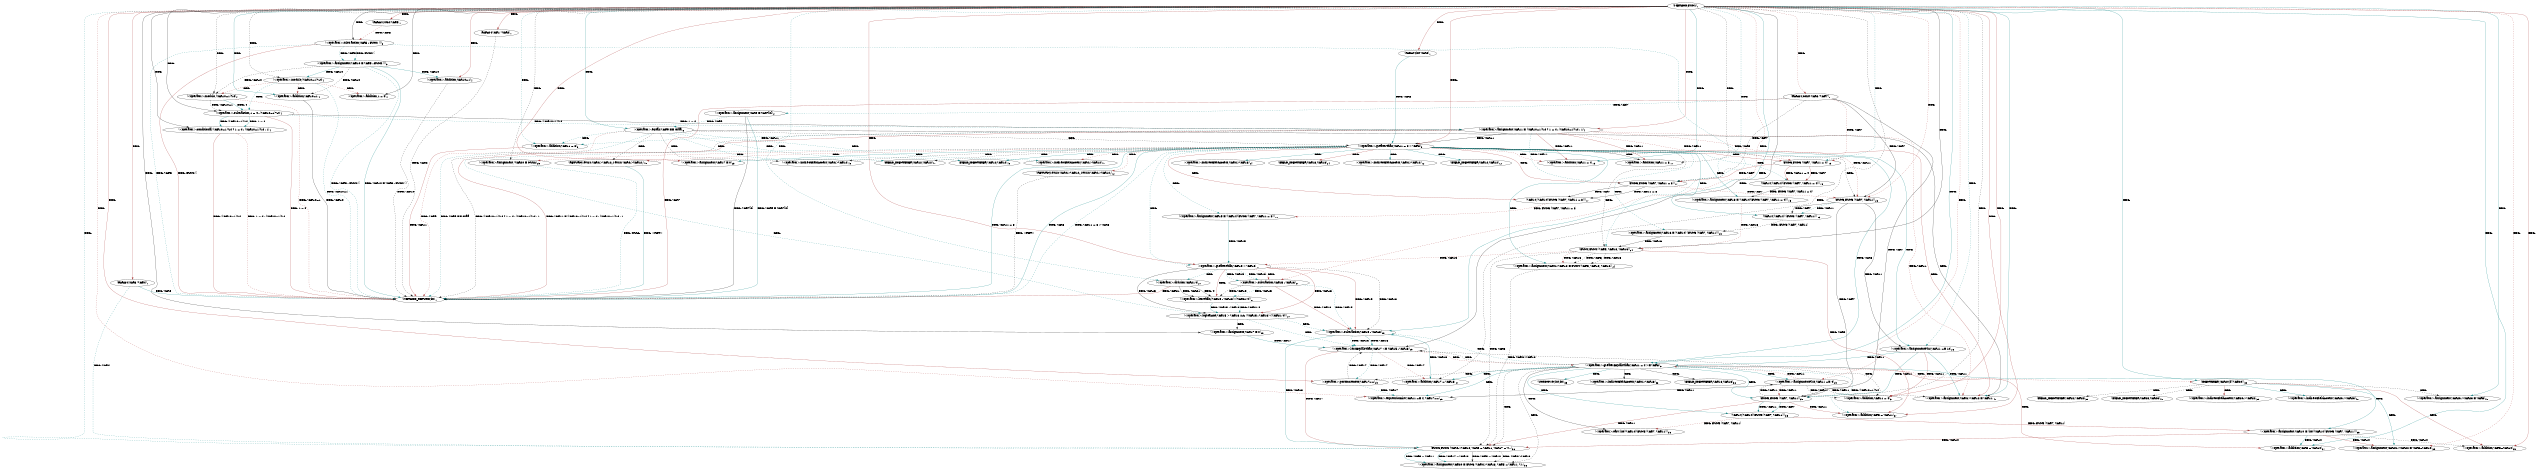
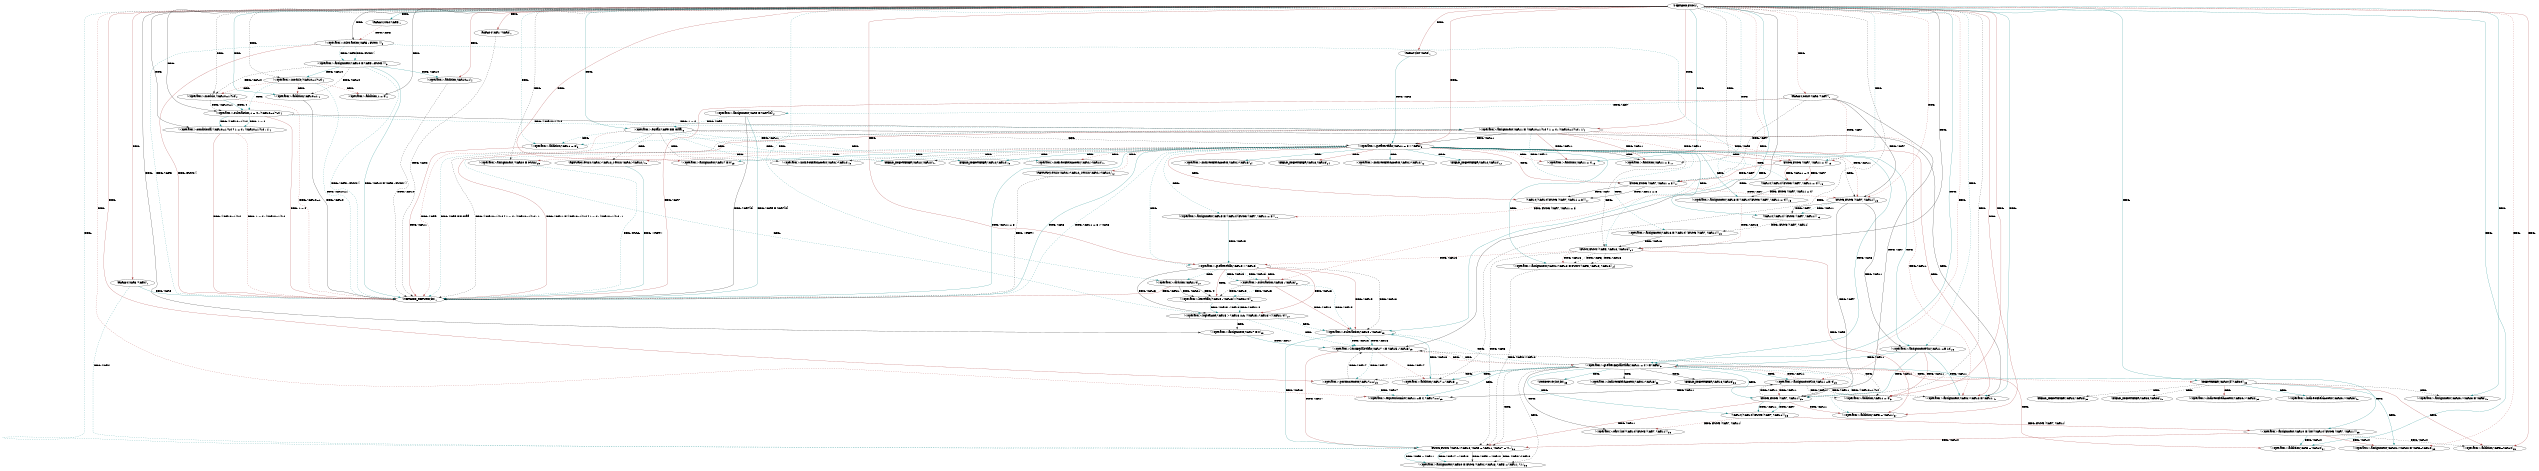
(1029, 8) -> (1029, 8)
